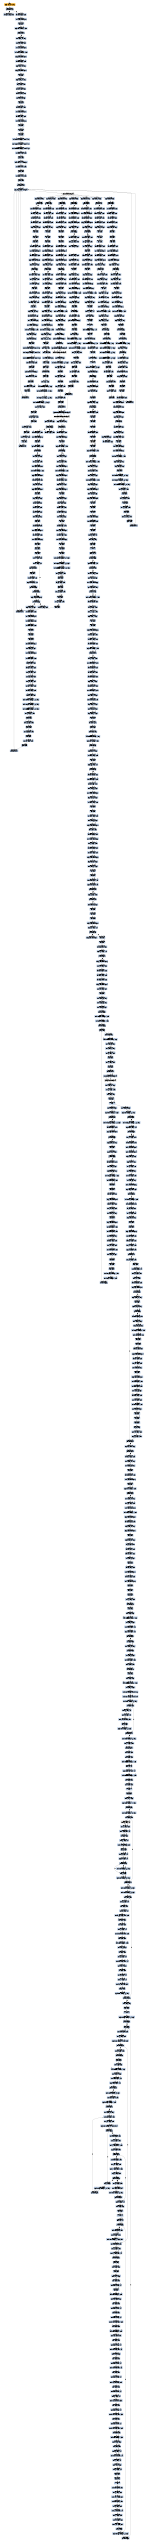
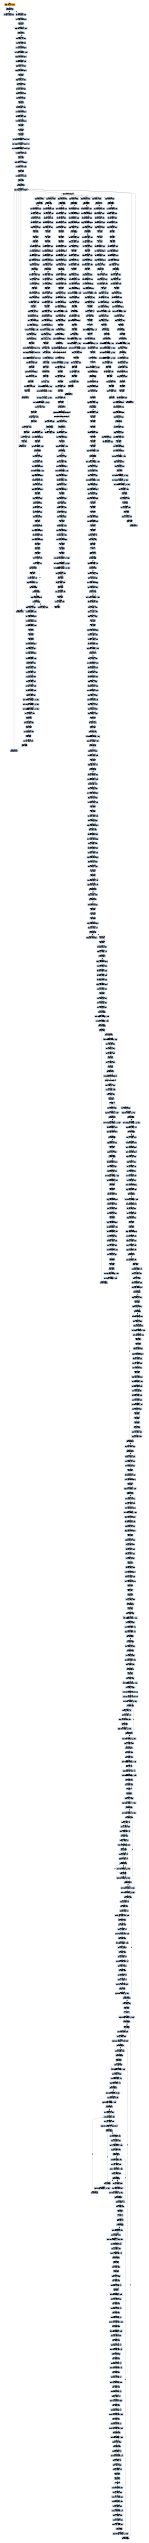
none -> (74, 251)
